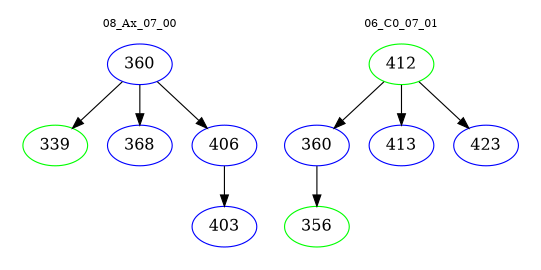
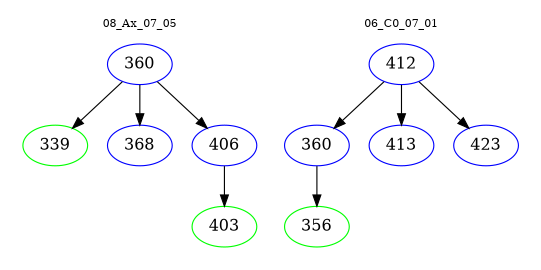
(140, 24) -> (140, 24)
(401, 64) -> (401, 64)
(224, 227) -> (224, 227)
